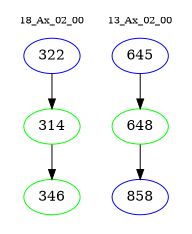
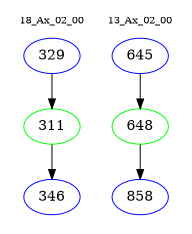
(52, 56) -> (52, 56)
(52, 126) -> (52, 126)
(52, 197) -> (52, 197)
